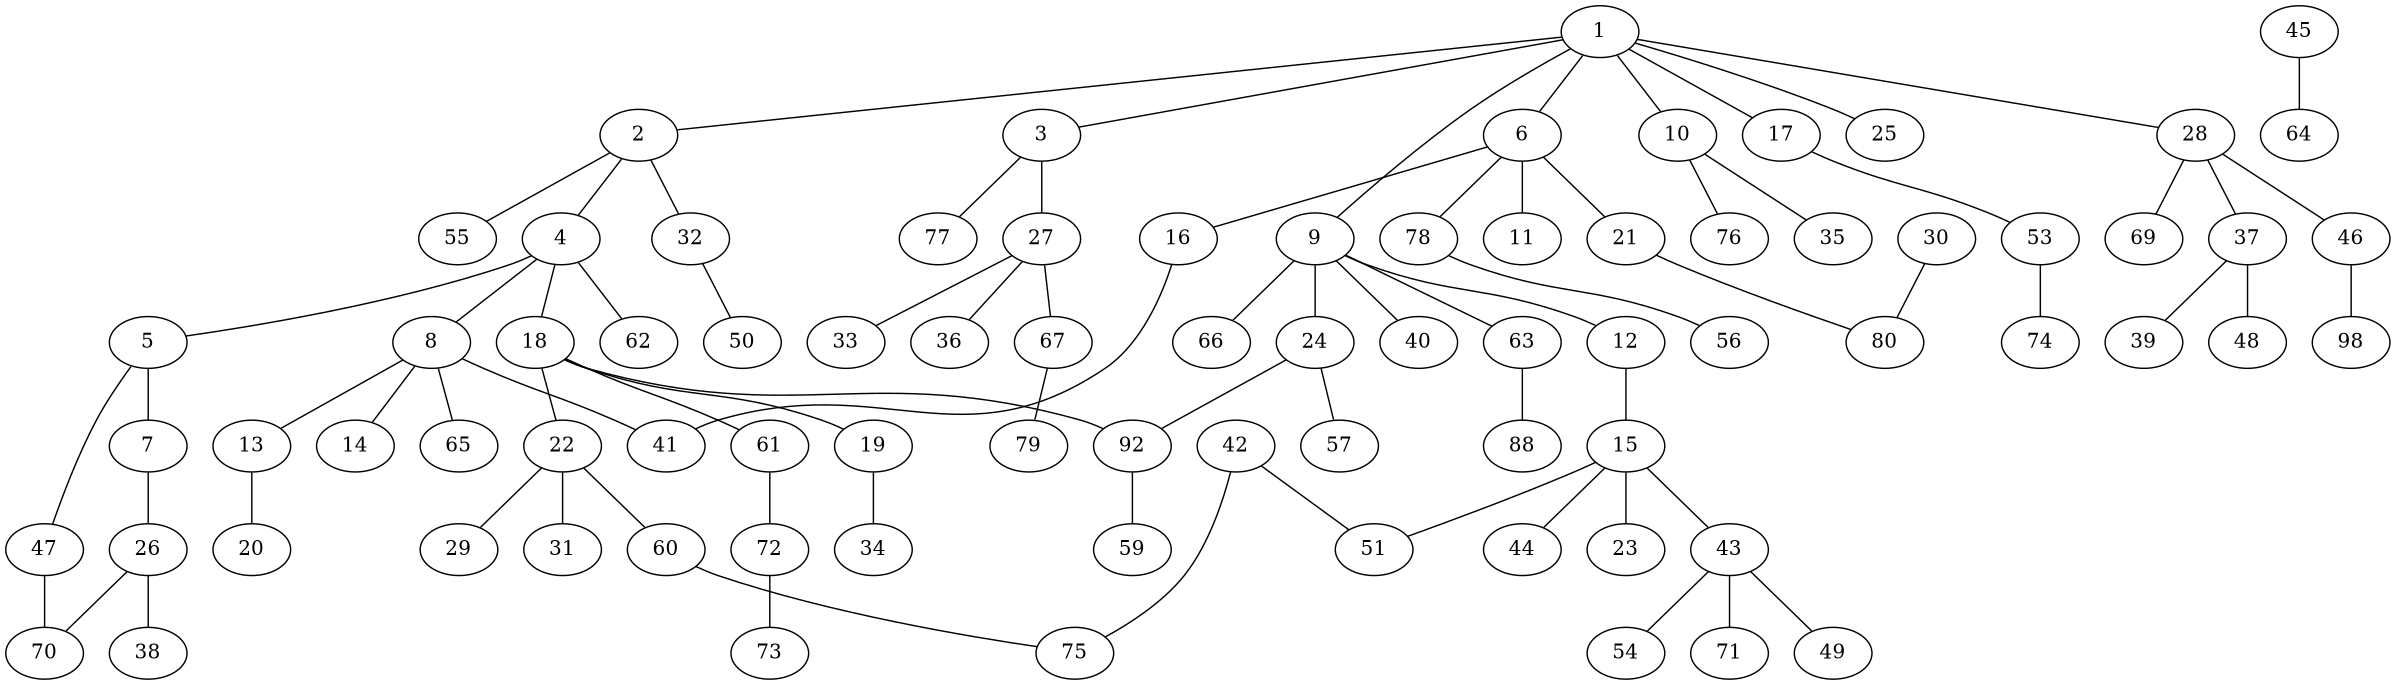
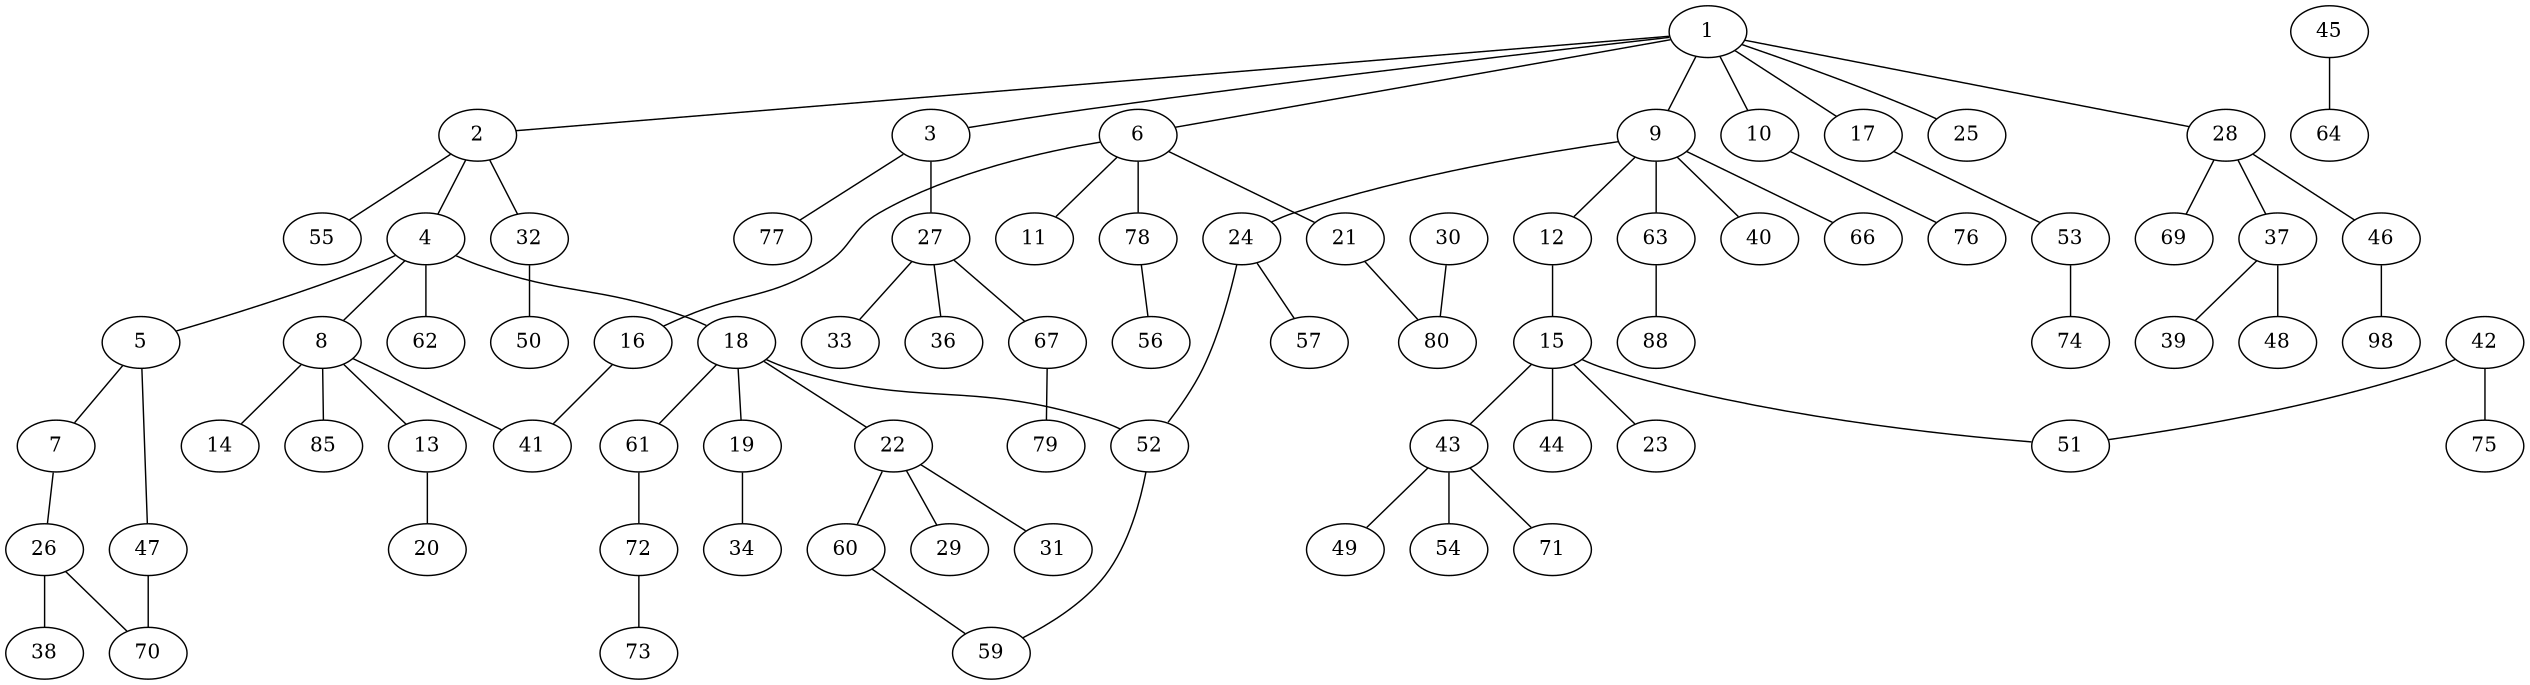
(1833, 239) -> none
(459, 446) -> (324, 446)
(1132, 446) -> (1150, 446)
(864, 615) -> (919, 601)
